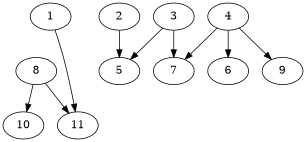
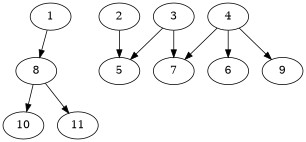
(66, 67) -> (44, 40)
